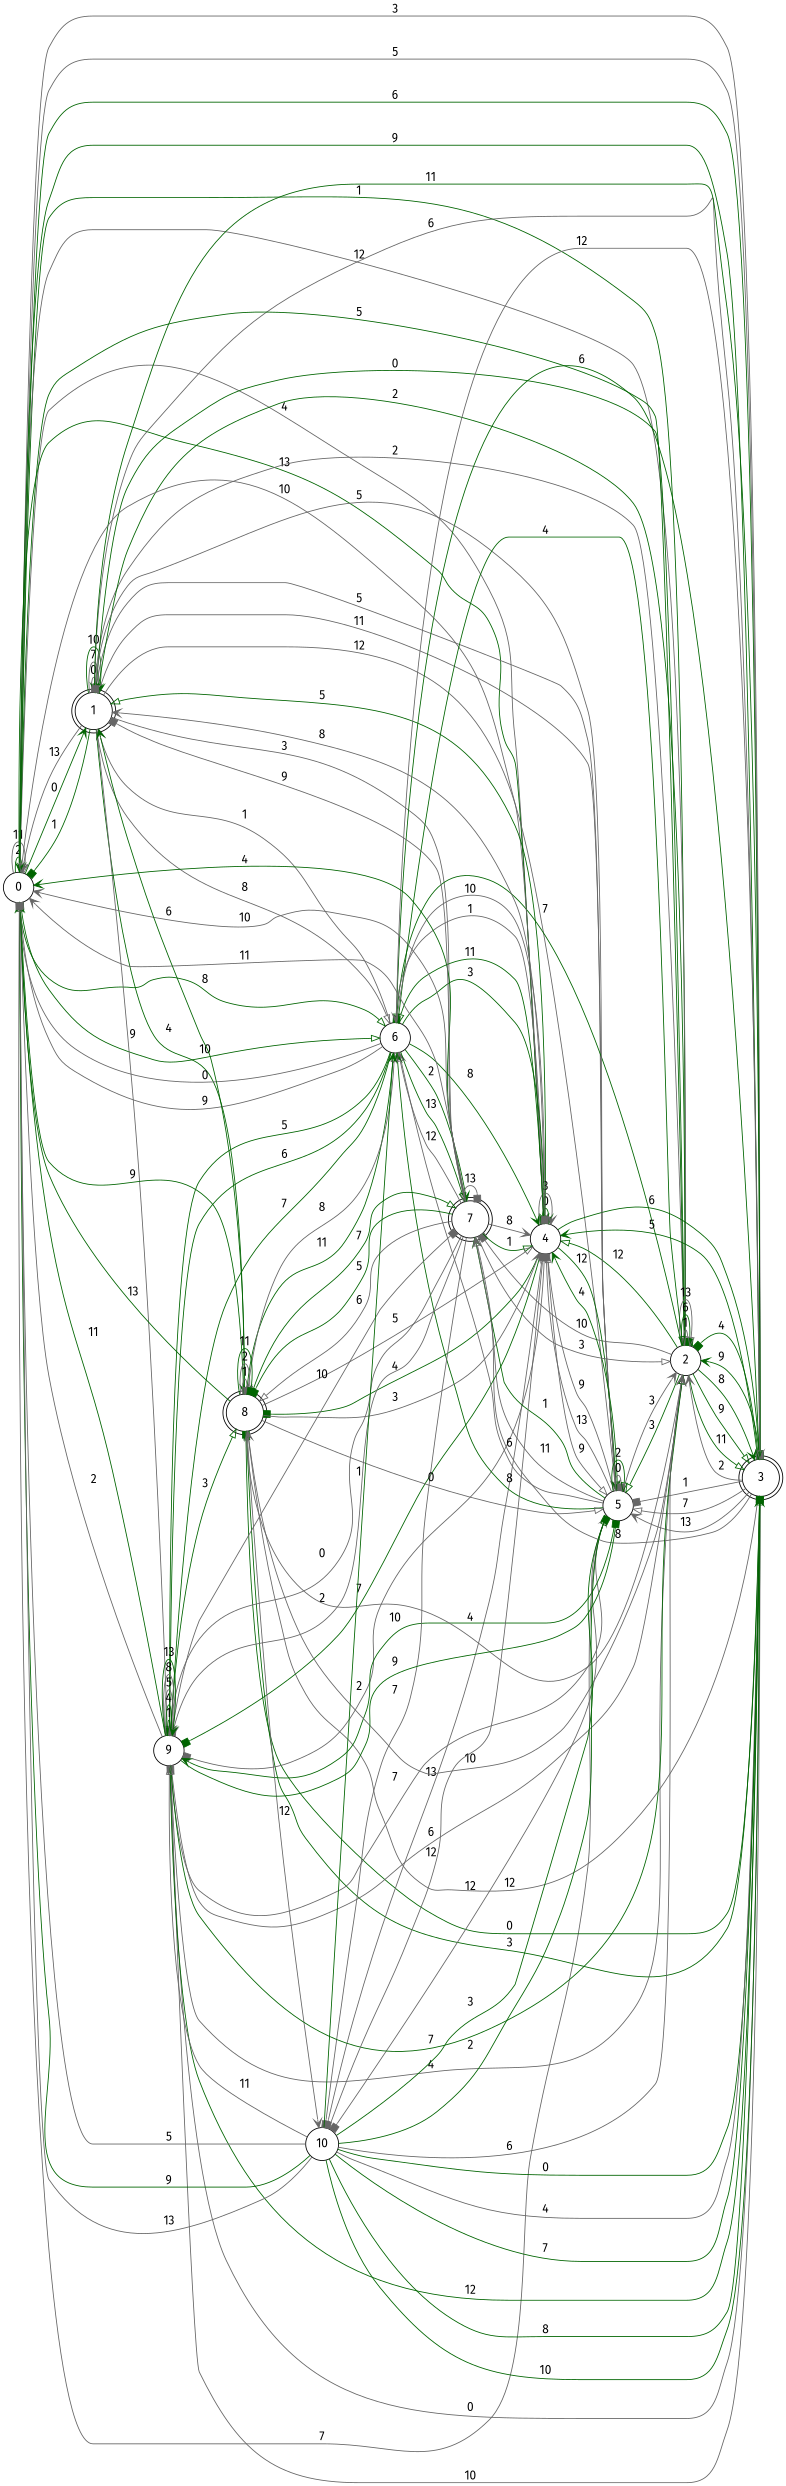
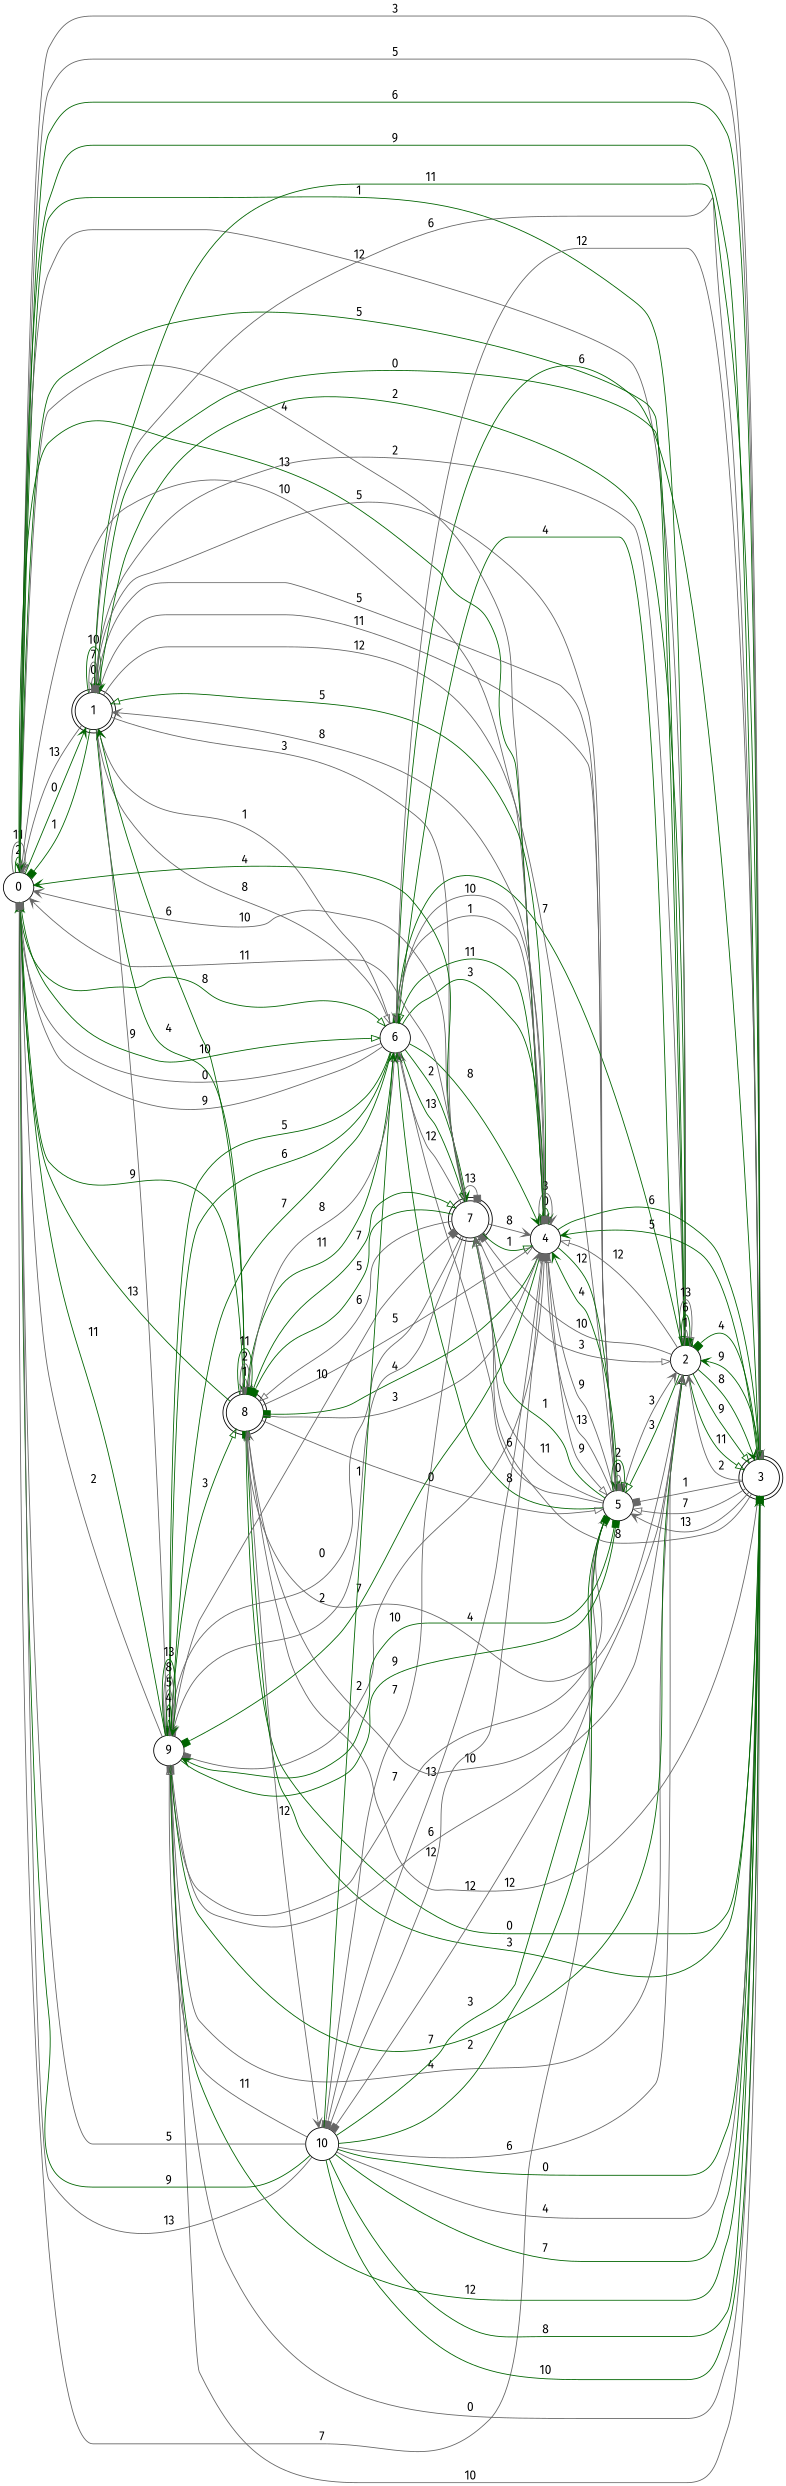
(430, 862) -> none
(631, 1286) -> (631, 1286)
